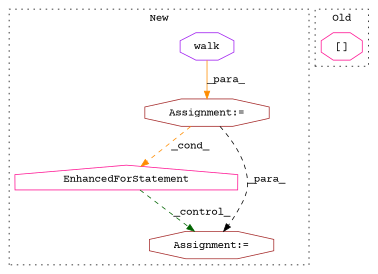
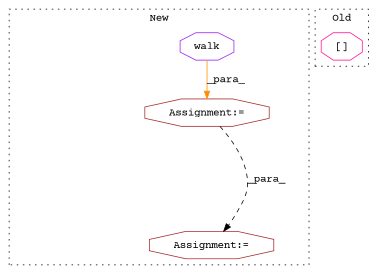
(126, 179) -> none
